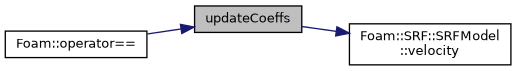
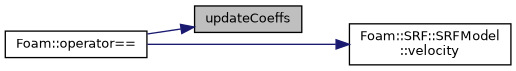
(319, 29) -> (242, 44)
